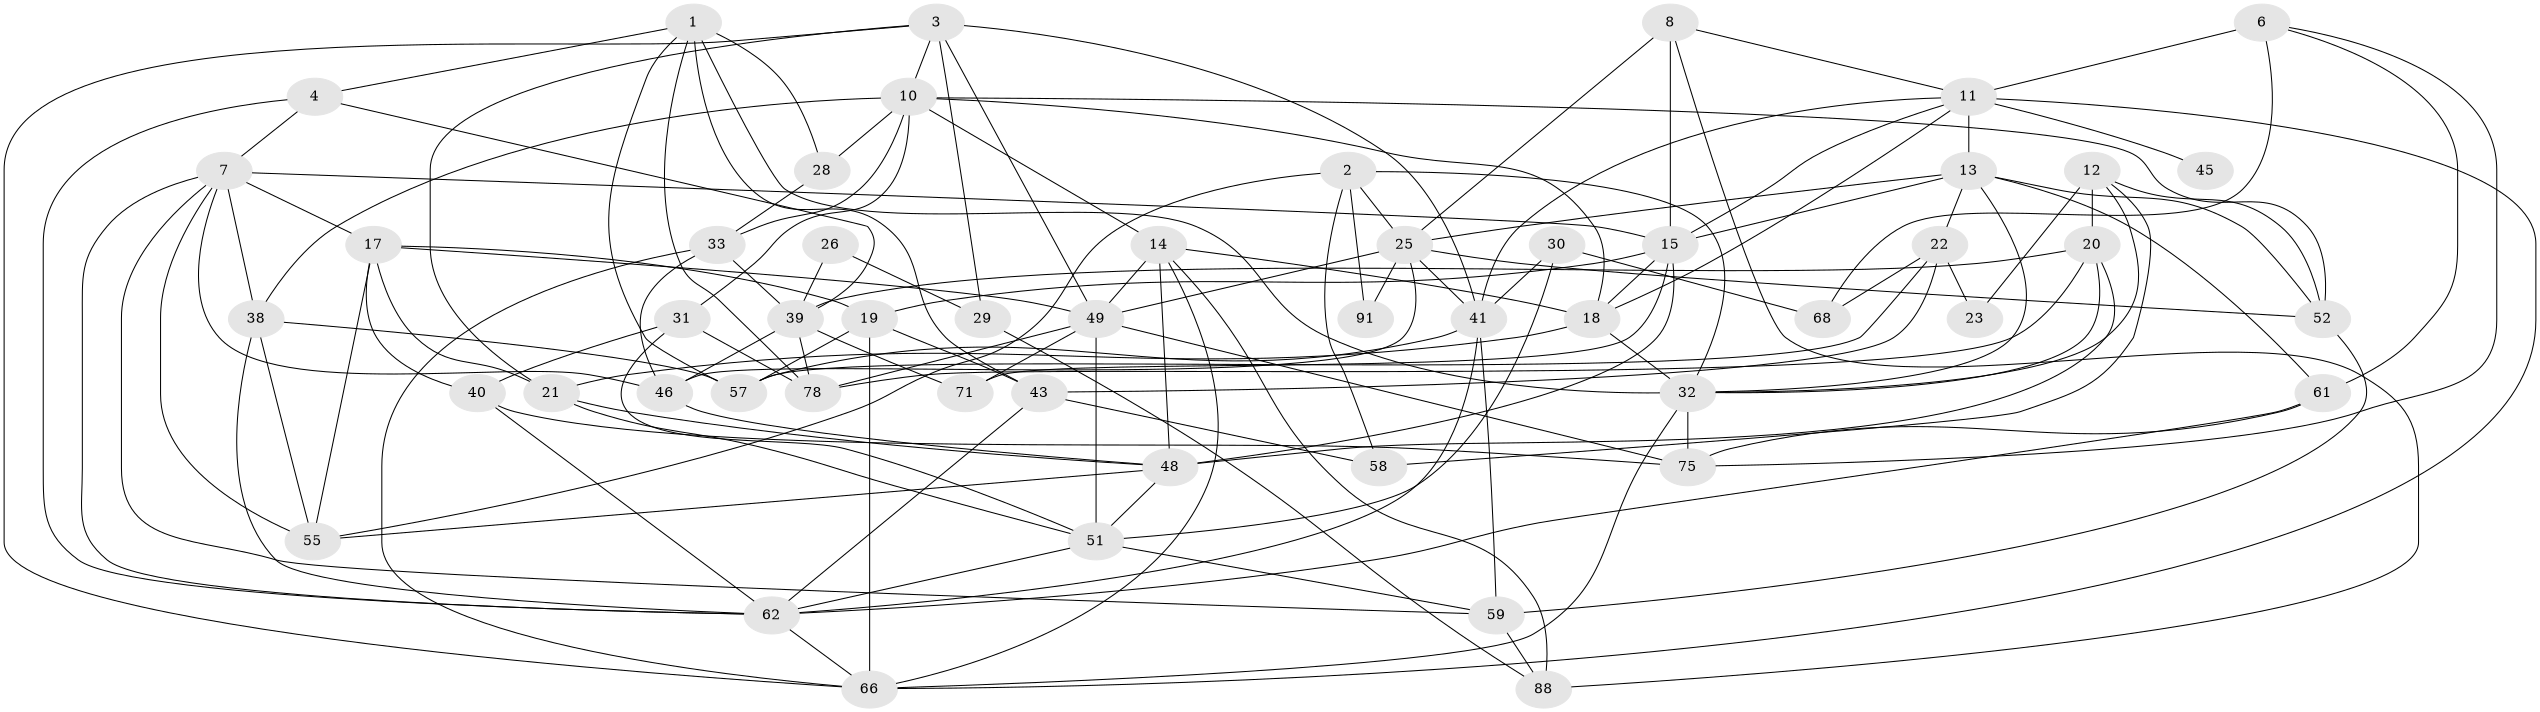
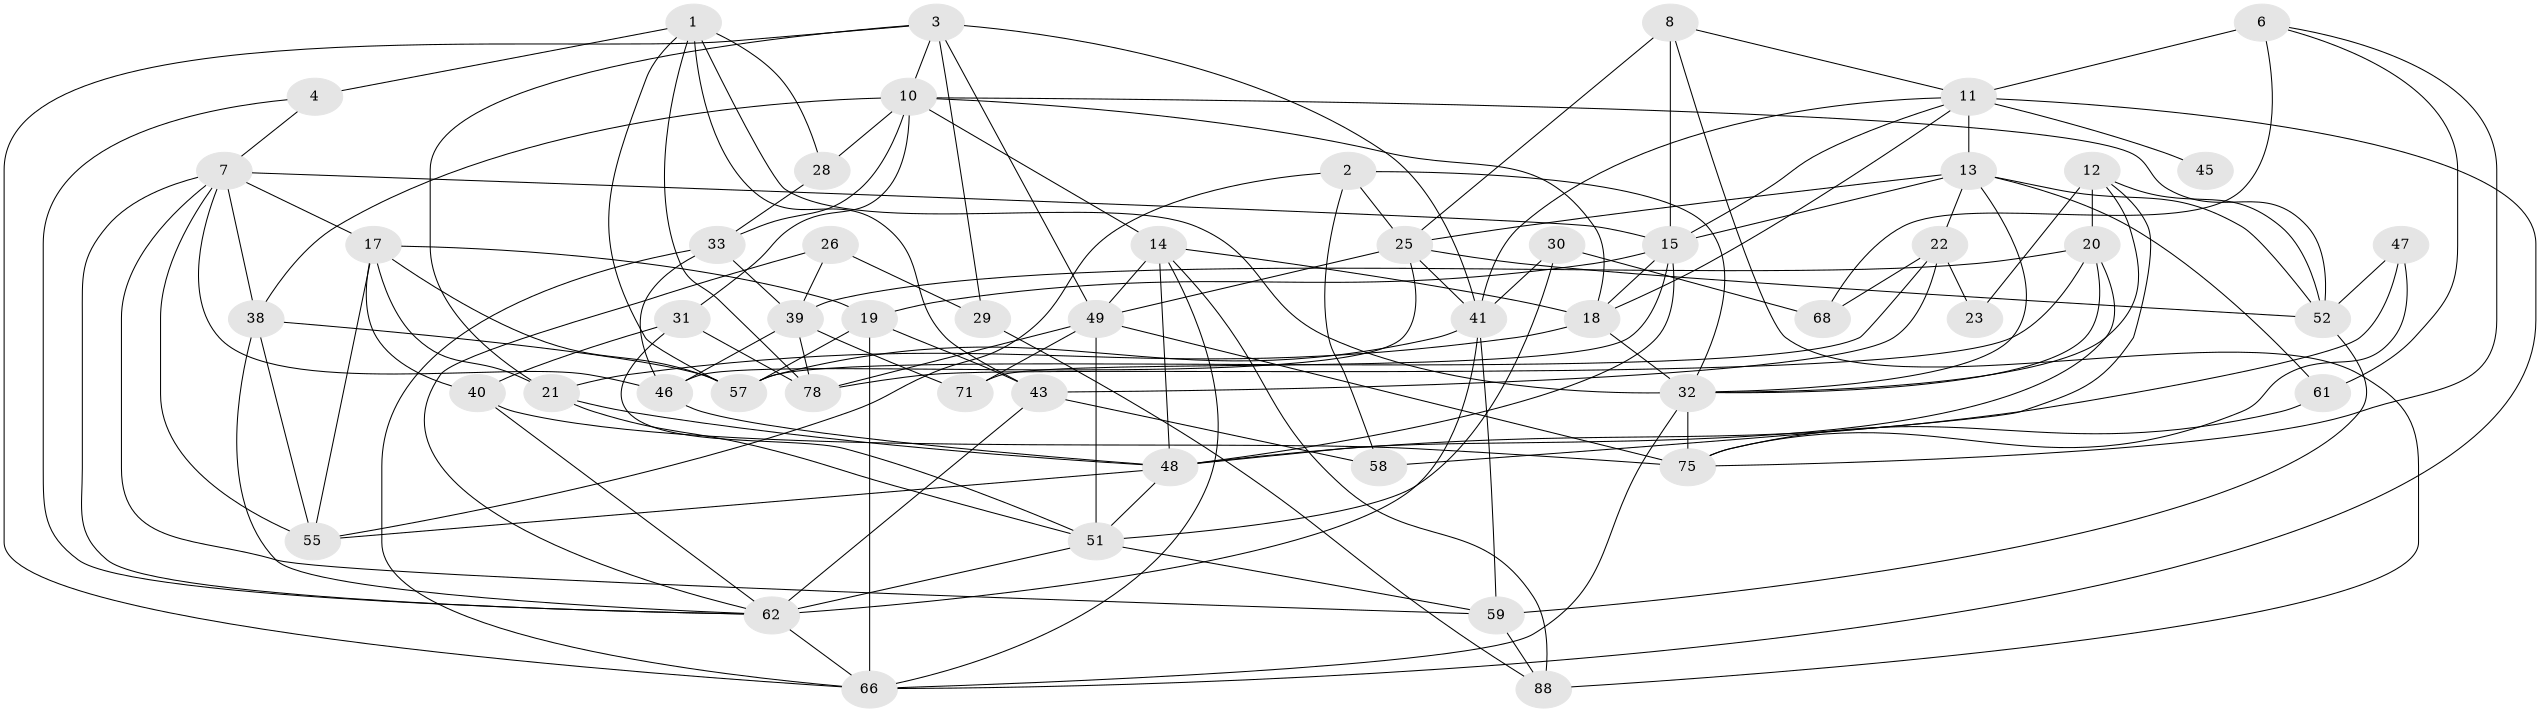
(657, 177) -> none
none -> (2401, 245)
(770, 275) -> (547, 342)
(1366, 319) -> none
(1551, 521) -> (432, 400)
